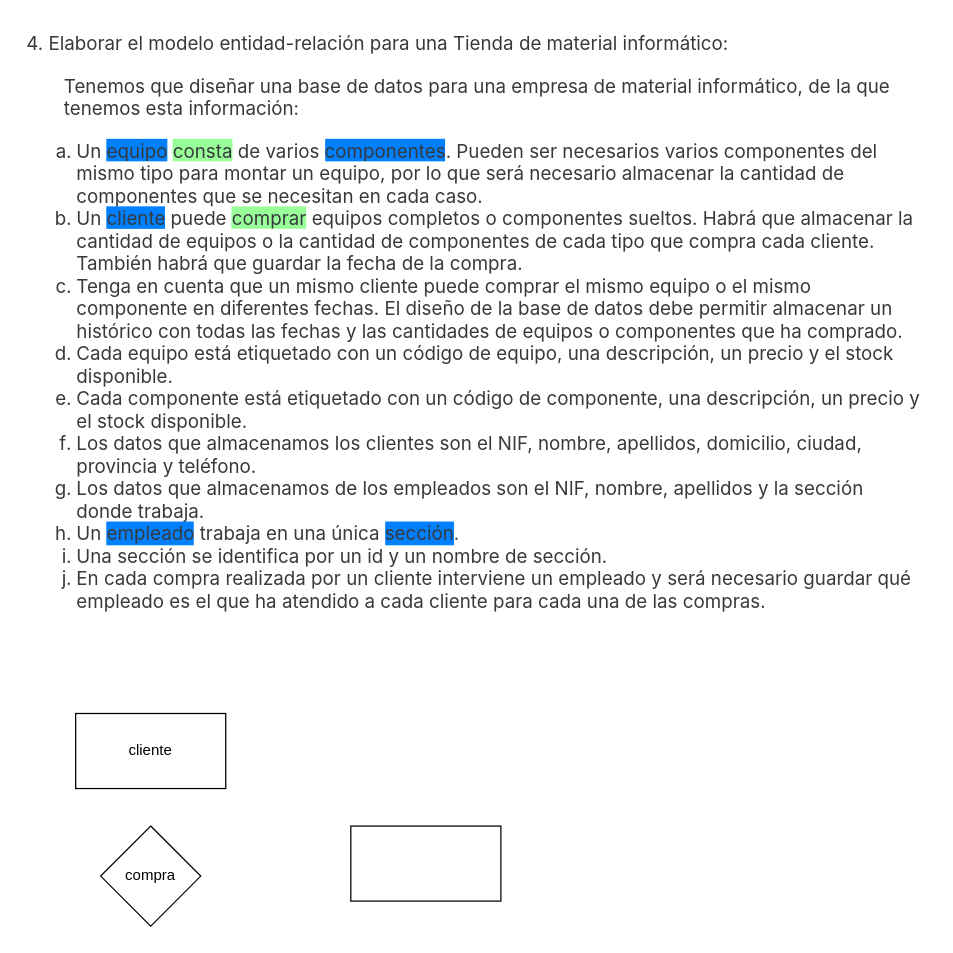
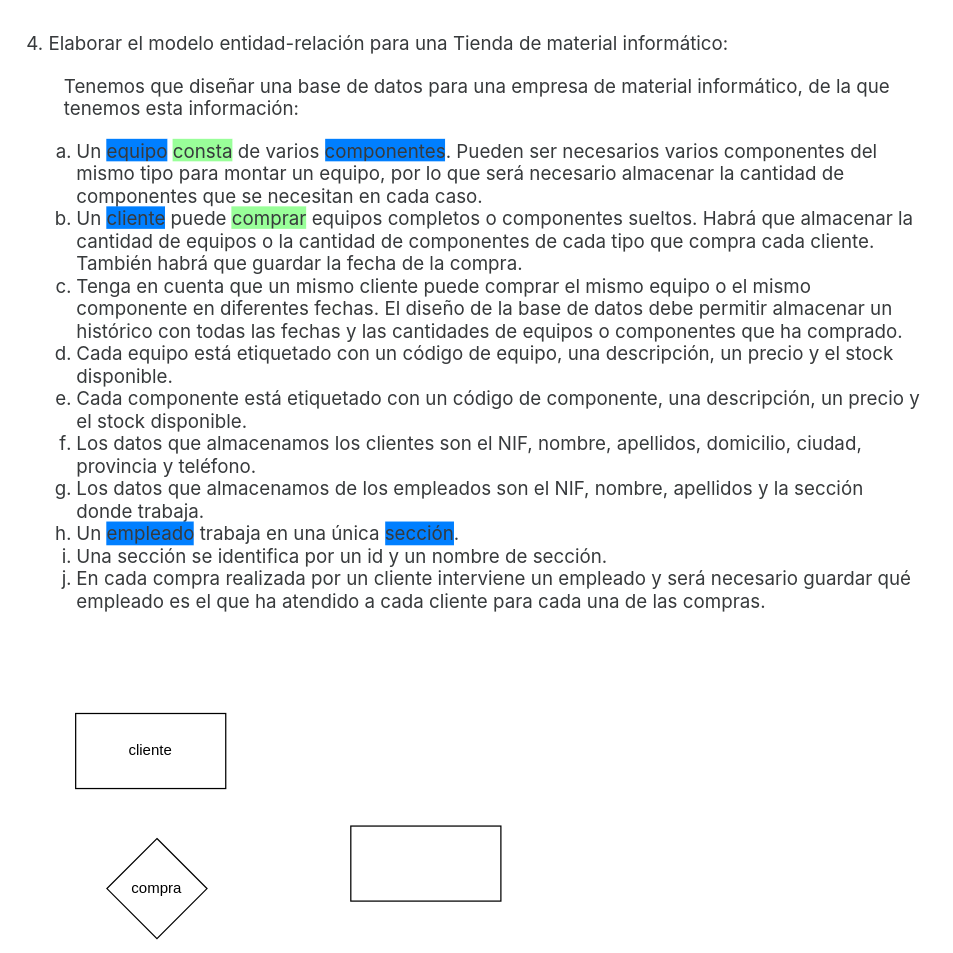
(151, 876) -> (157, 888)
